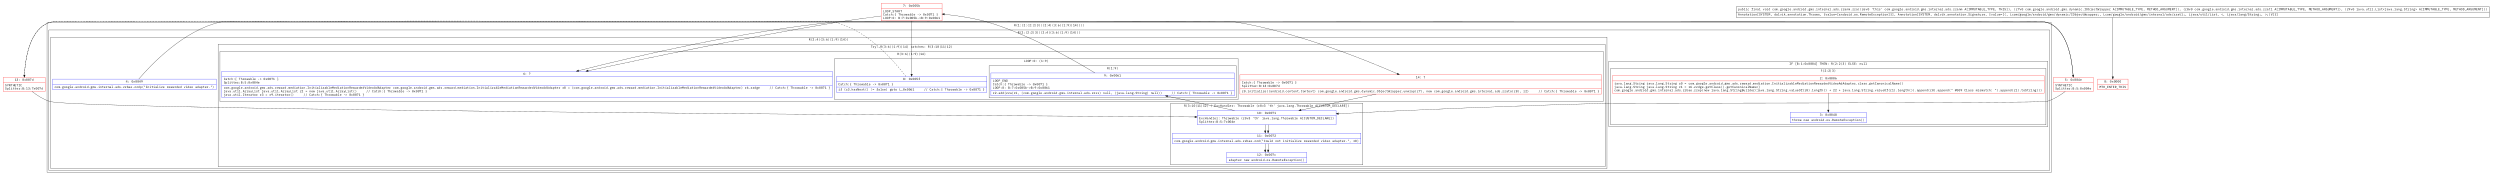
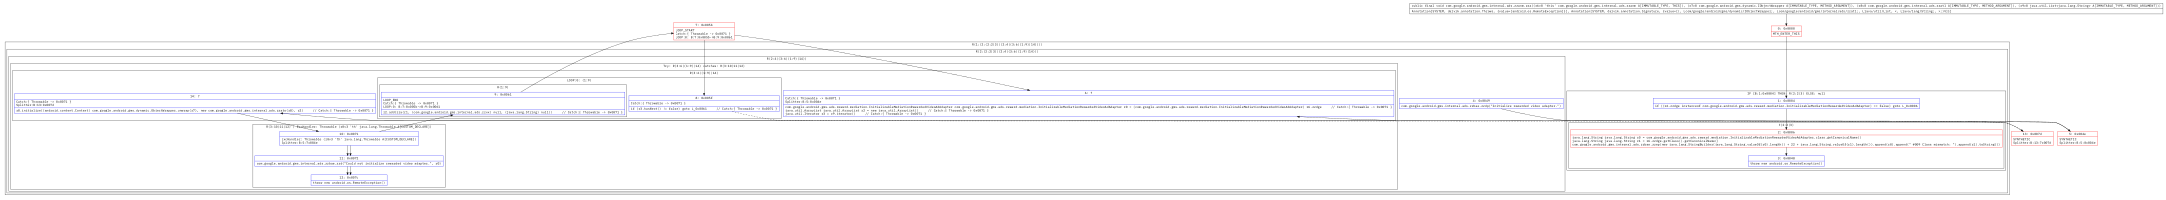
(1421, 84) -> (195, 104)
(1703, 103) -> none
none -> (1786, 104)
(612, 113) -> none
(1267, 160) -> (349, 183)
